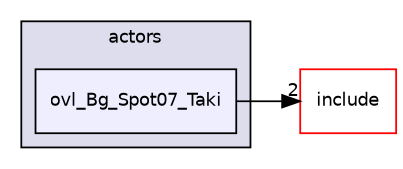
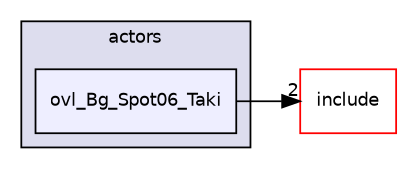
(136, 101) -> (136, 101)
